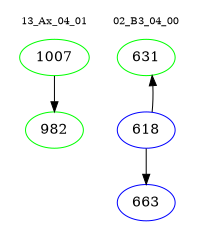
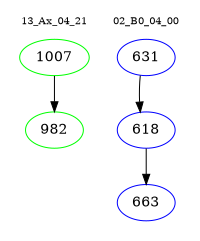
(54, 22) -> (54, 22)
(146, 22) -> (146, 22)
(146, 57) -> (146, 57)
(153, 99) -> (139, 89)
